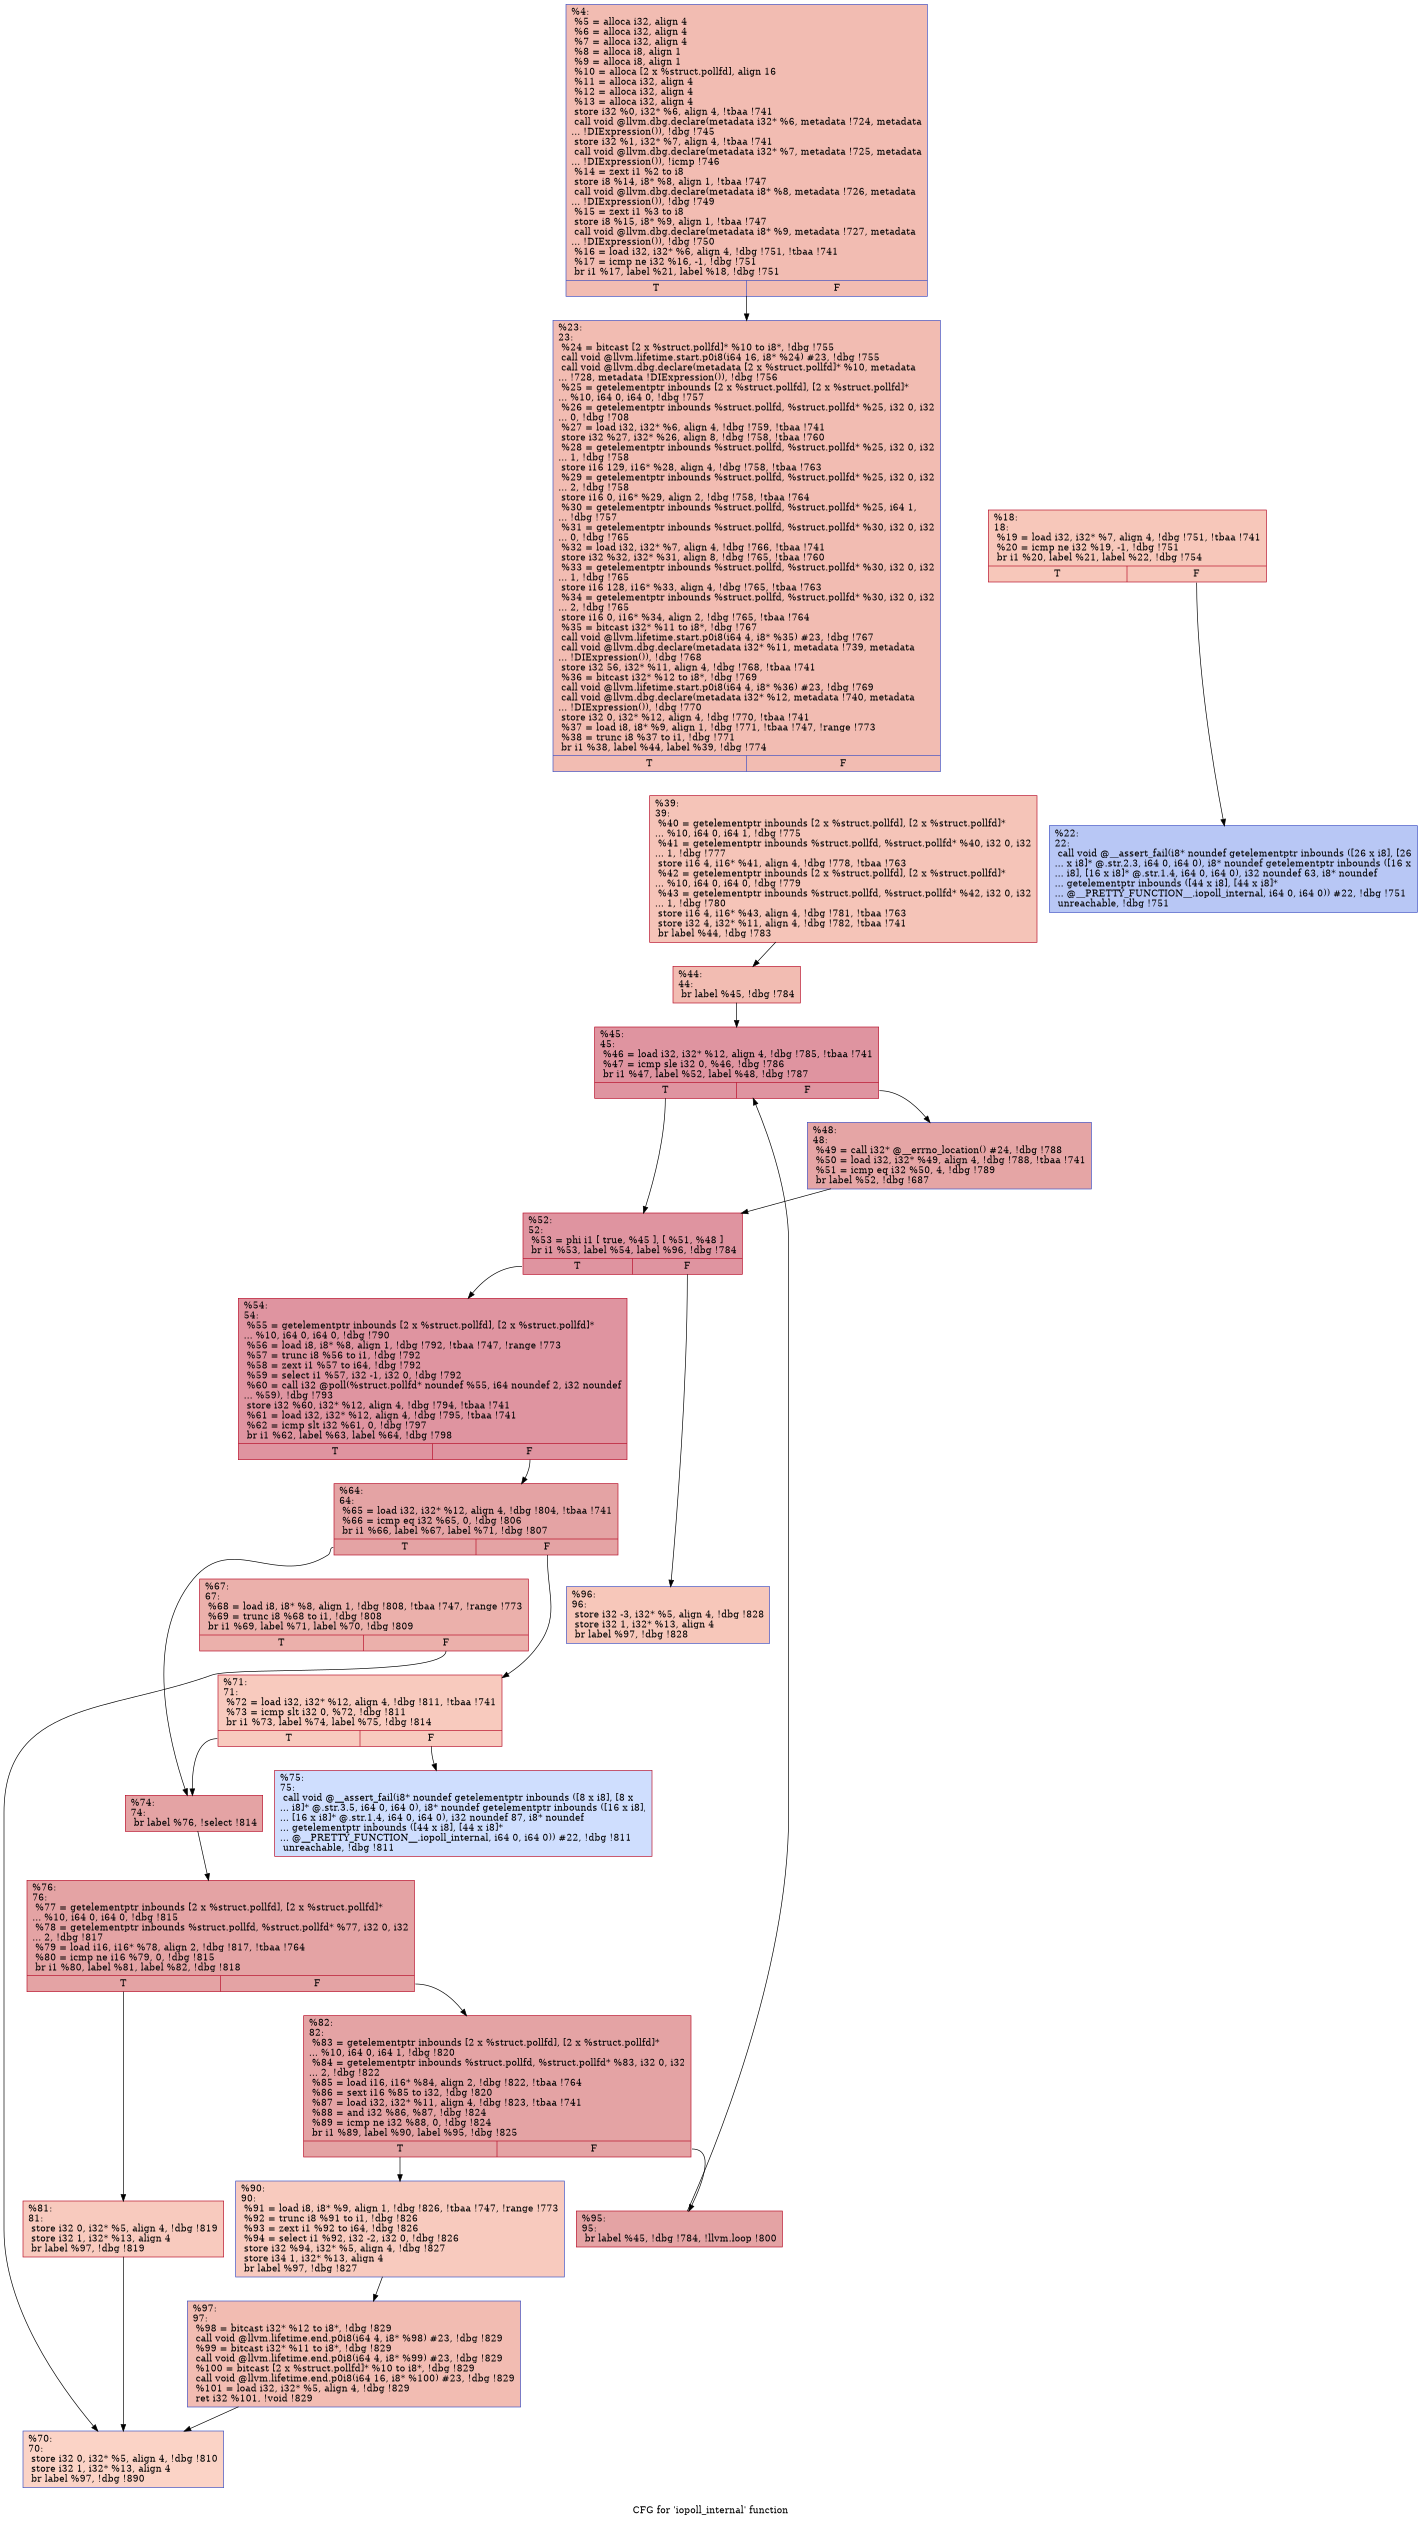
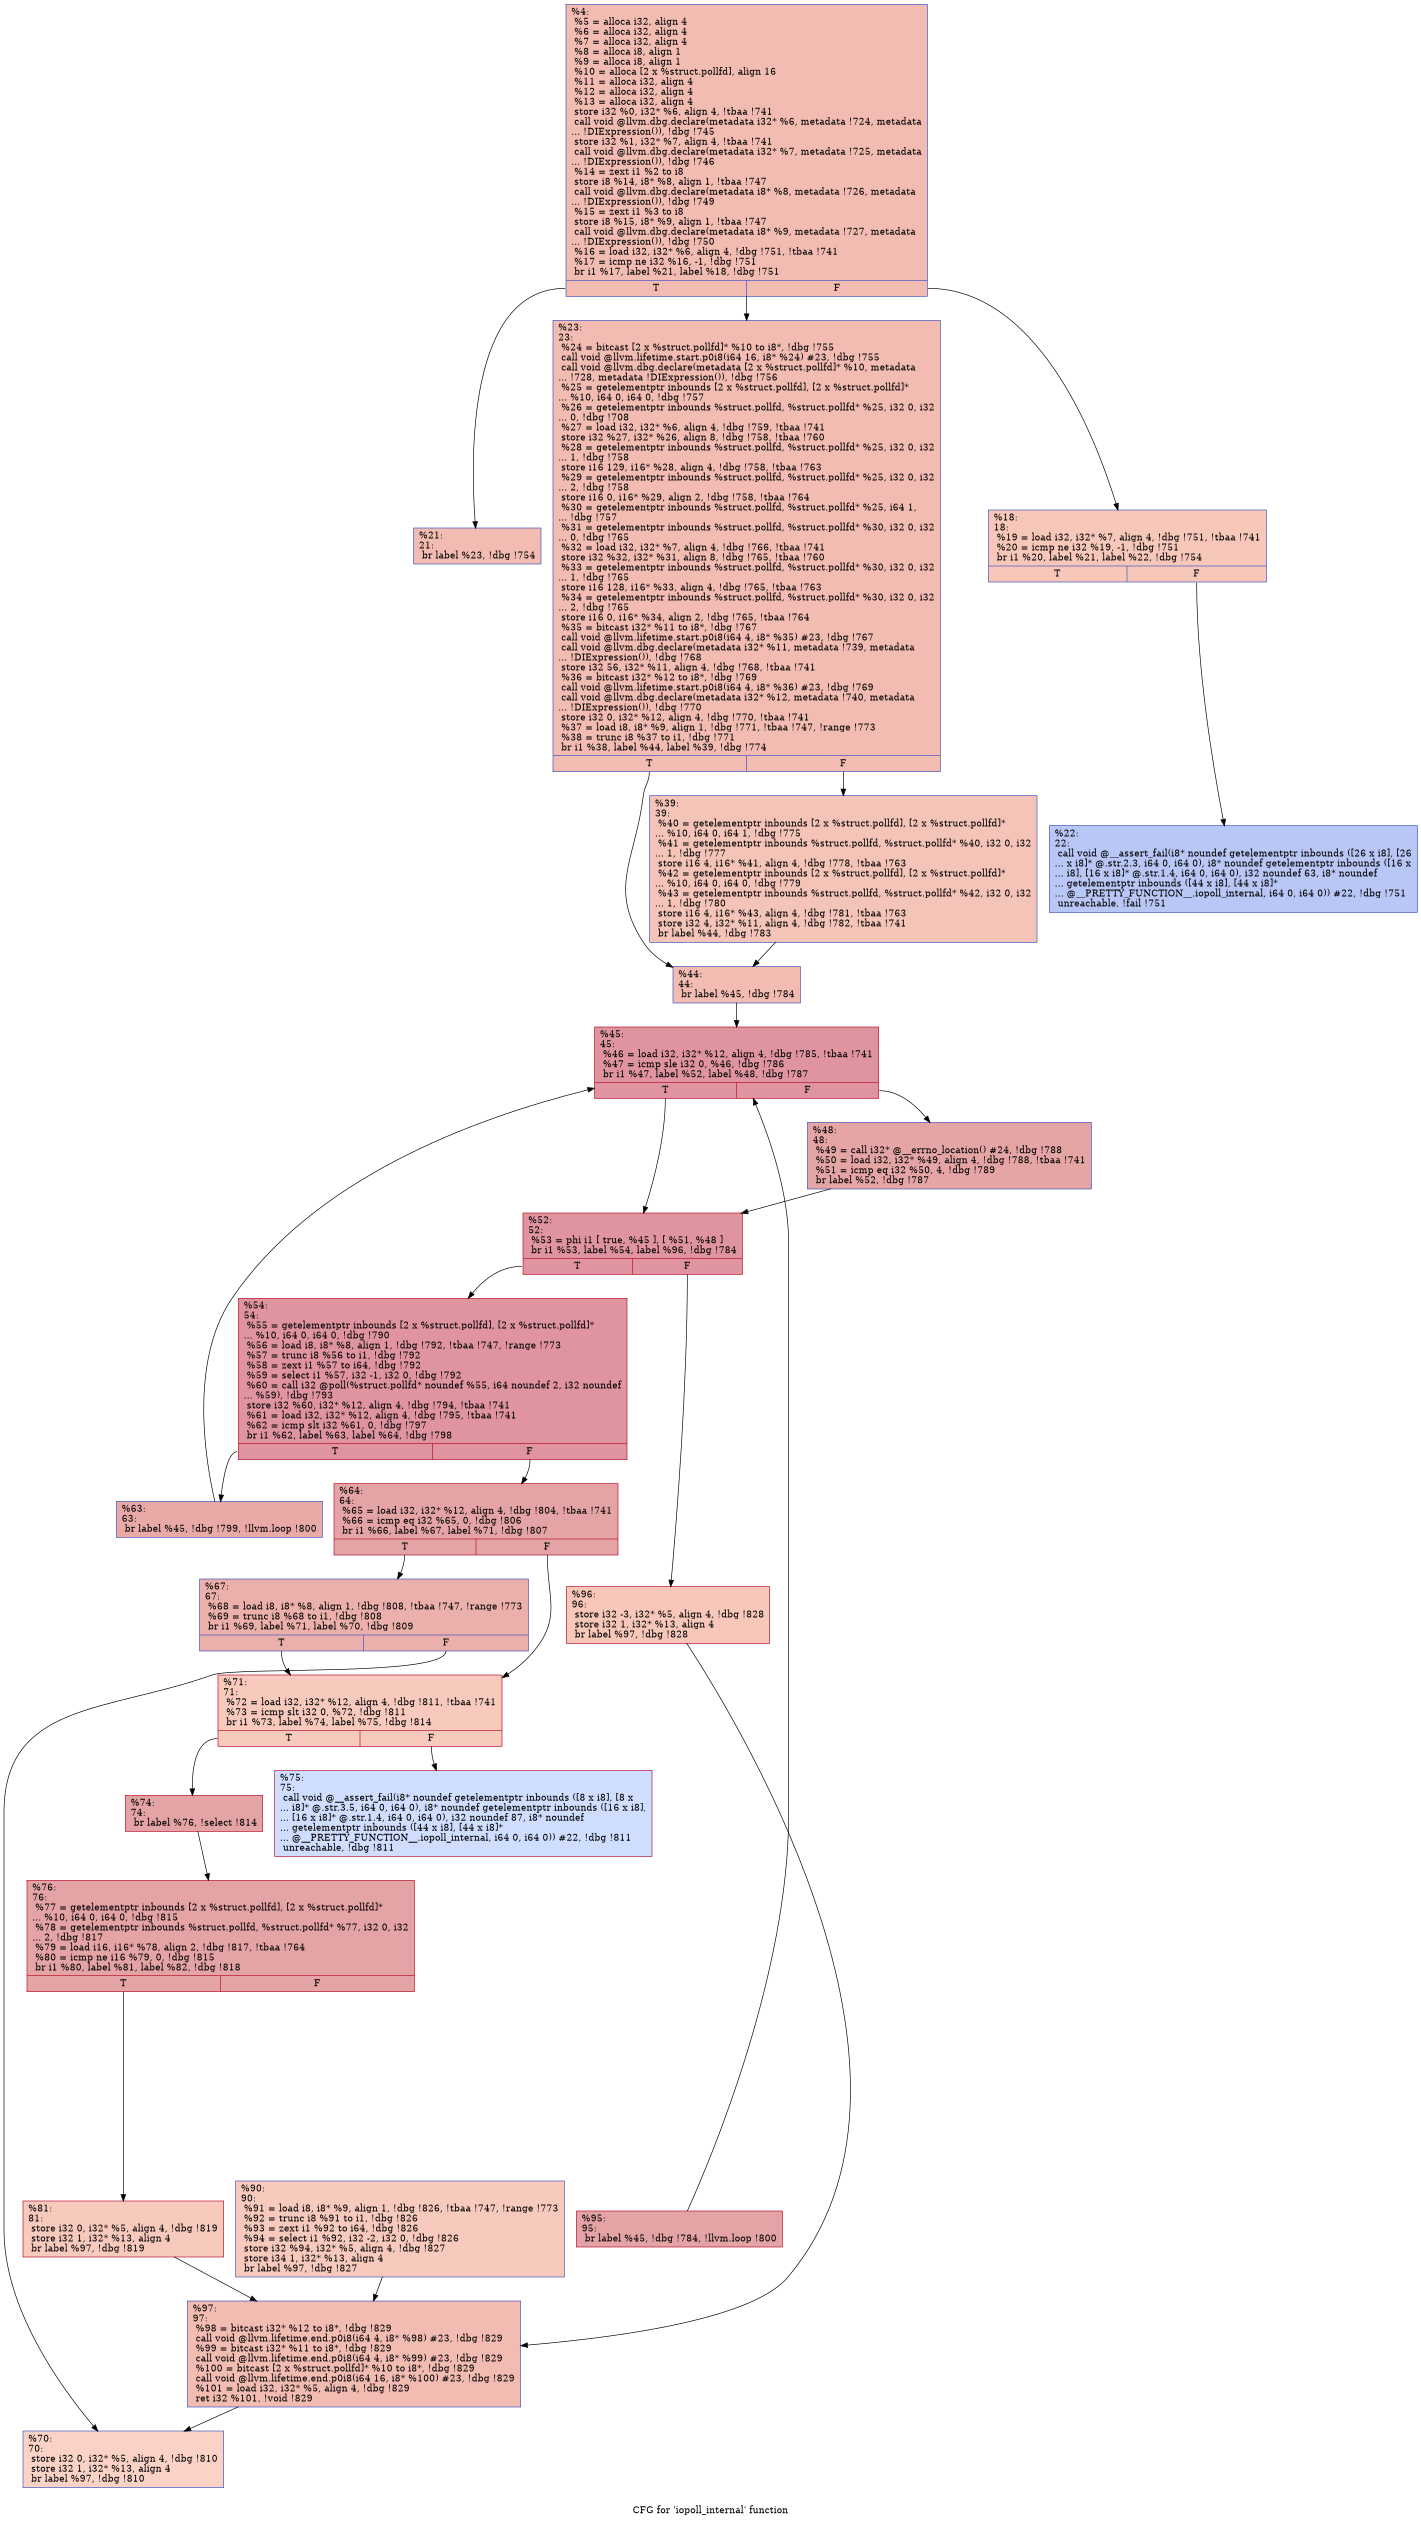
(646, 162) -> (643, 162)
none -> (1052, 366)
none -> (477, 546)
(1127, 546) -> (1127, 546)
none -> (843, 780)
(843, 869) -> (843, 869)
none -> (627, 874)
(1112, 904) -> (1111, 904)
(737, 985) -> (737, 985)
(871, 1180) -> (871, 1180)
none -> (219, 1519)
(177, 1607) -> (404, 1564)
(364, 1615) -> (364, 1615)
(668, 1615) -> (668, 1615)
none -> (283, 1661)
(497, 2086) -> none
none -> (849, 2086)
(123, 2341) -> (212, 2277)
(87, 2479) -> (87, 2479)
